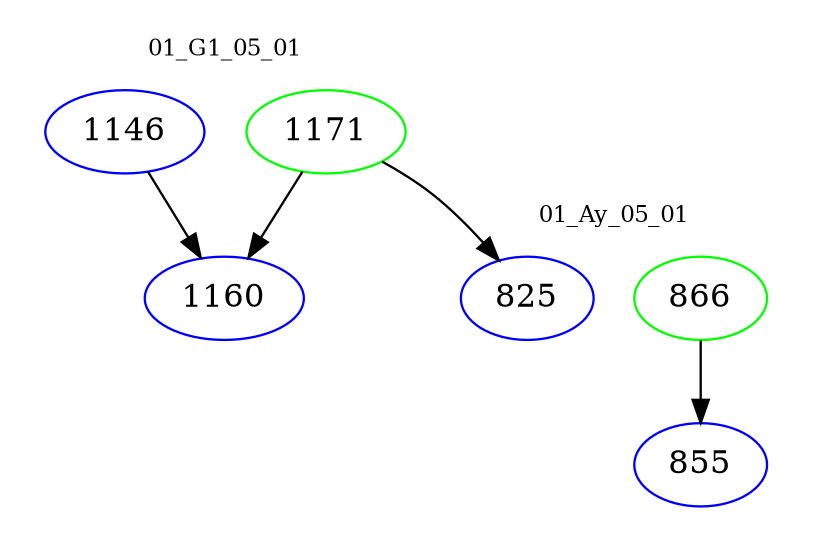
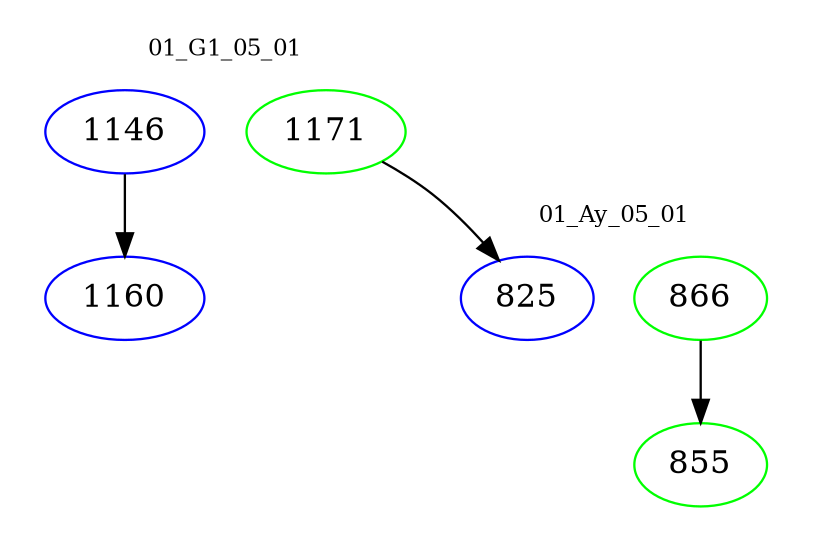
(282, 205) -> none
(701, 465) -> (701, 465)
